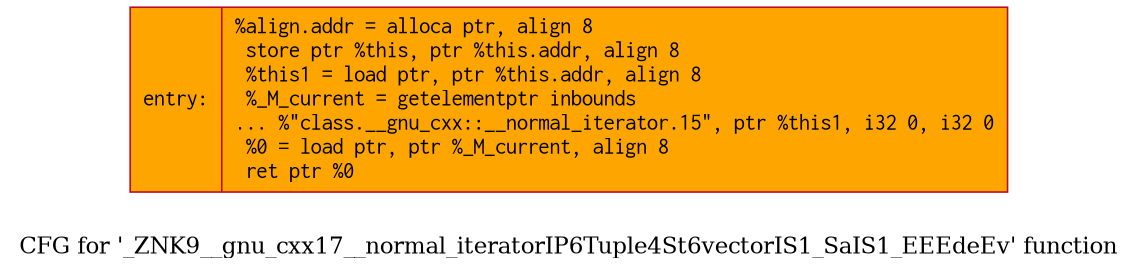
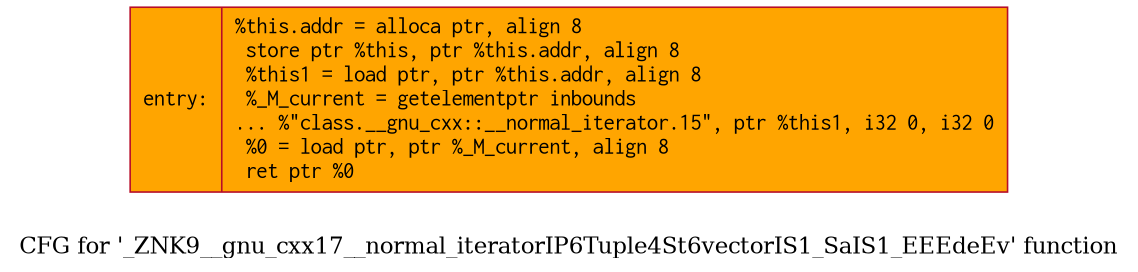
(414, 27) -> (409, 27)
